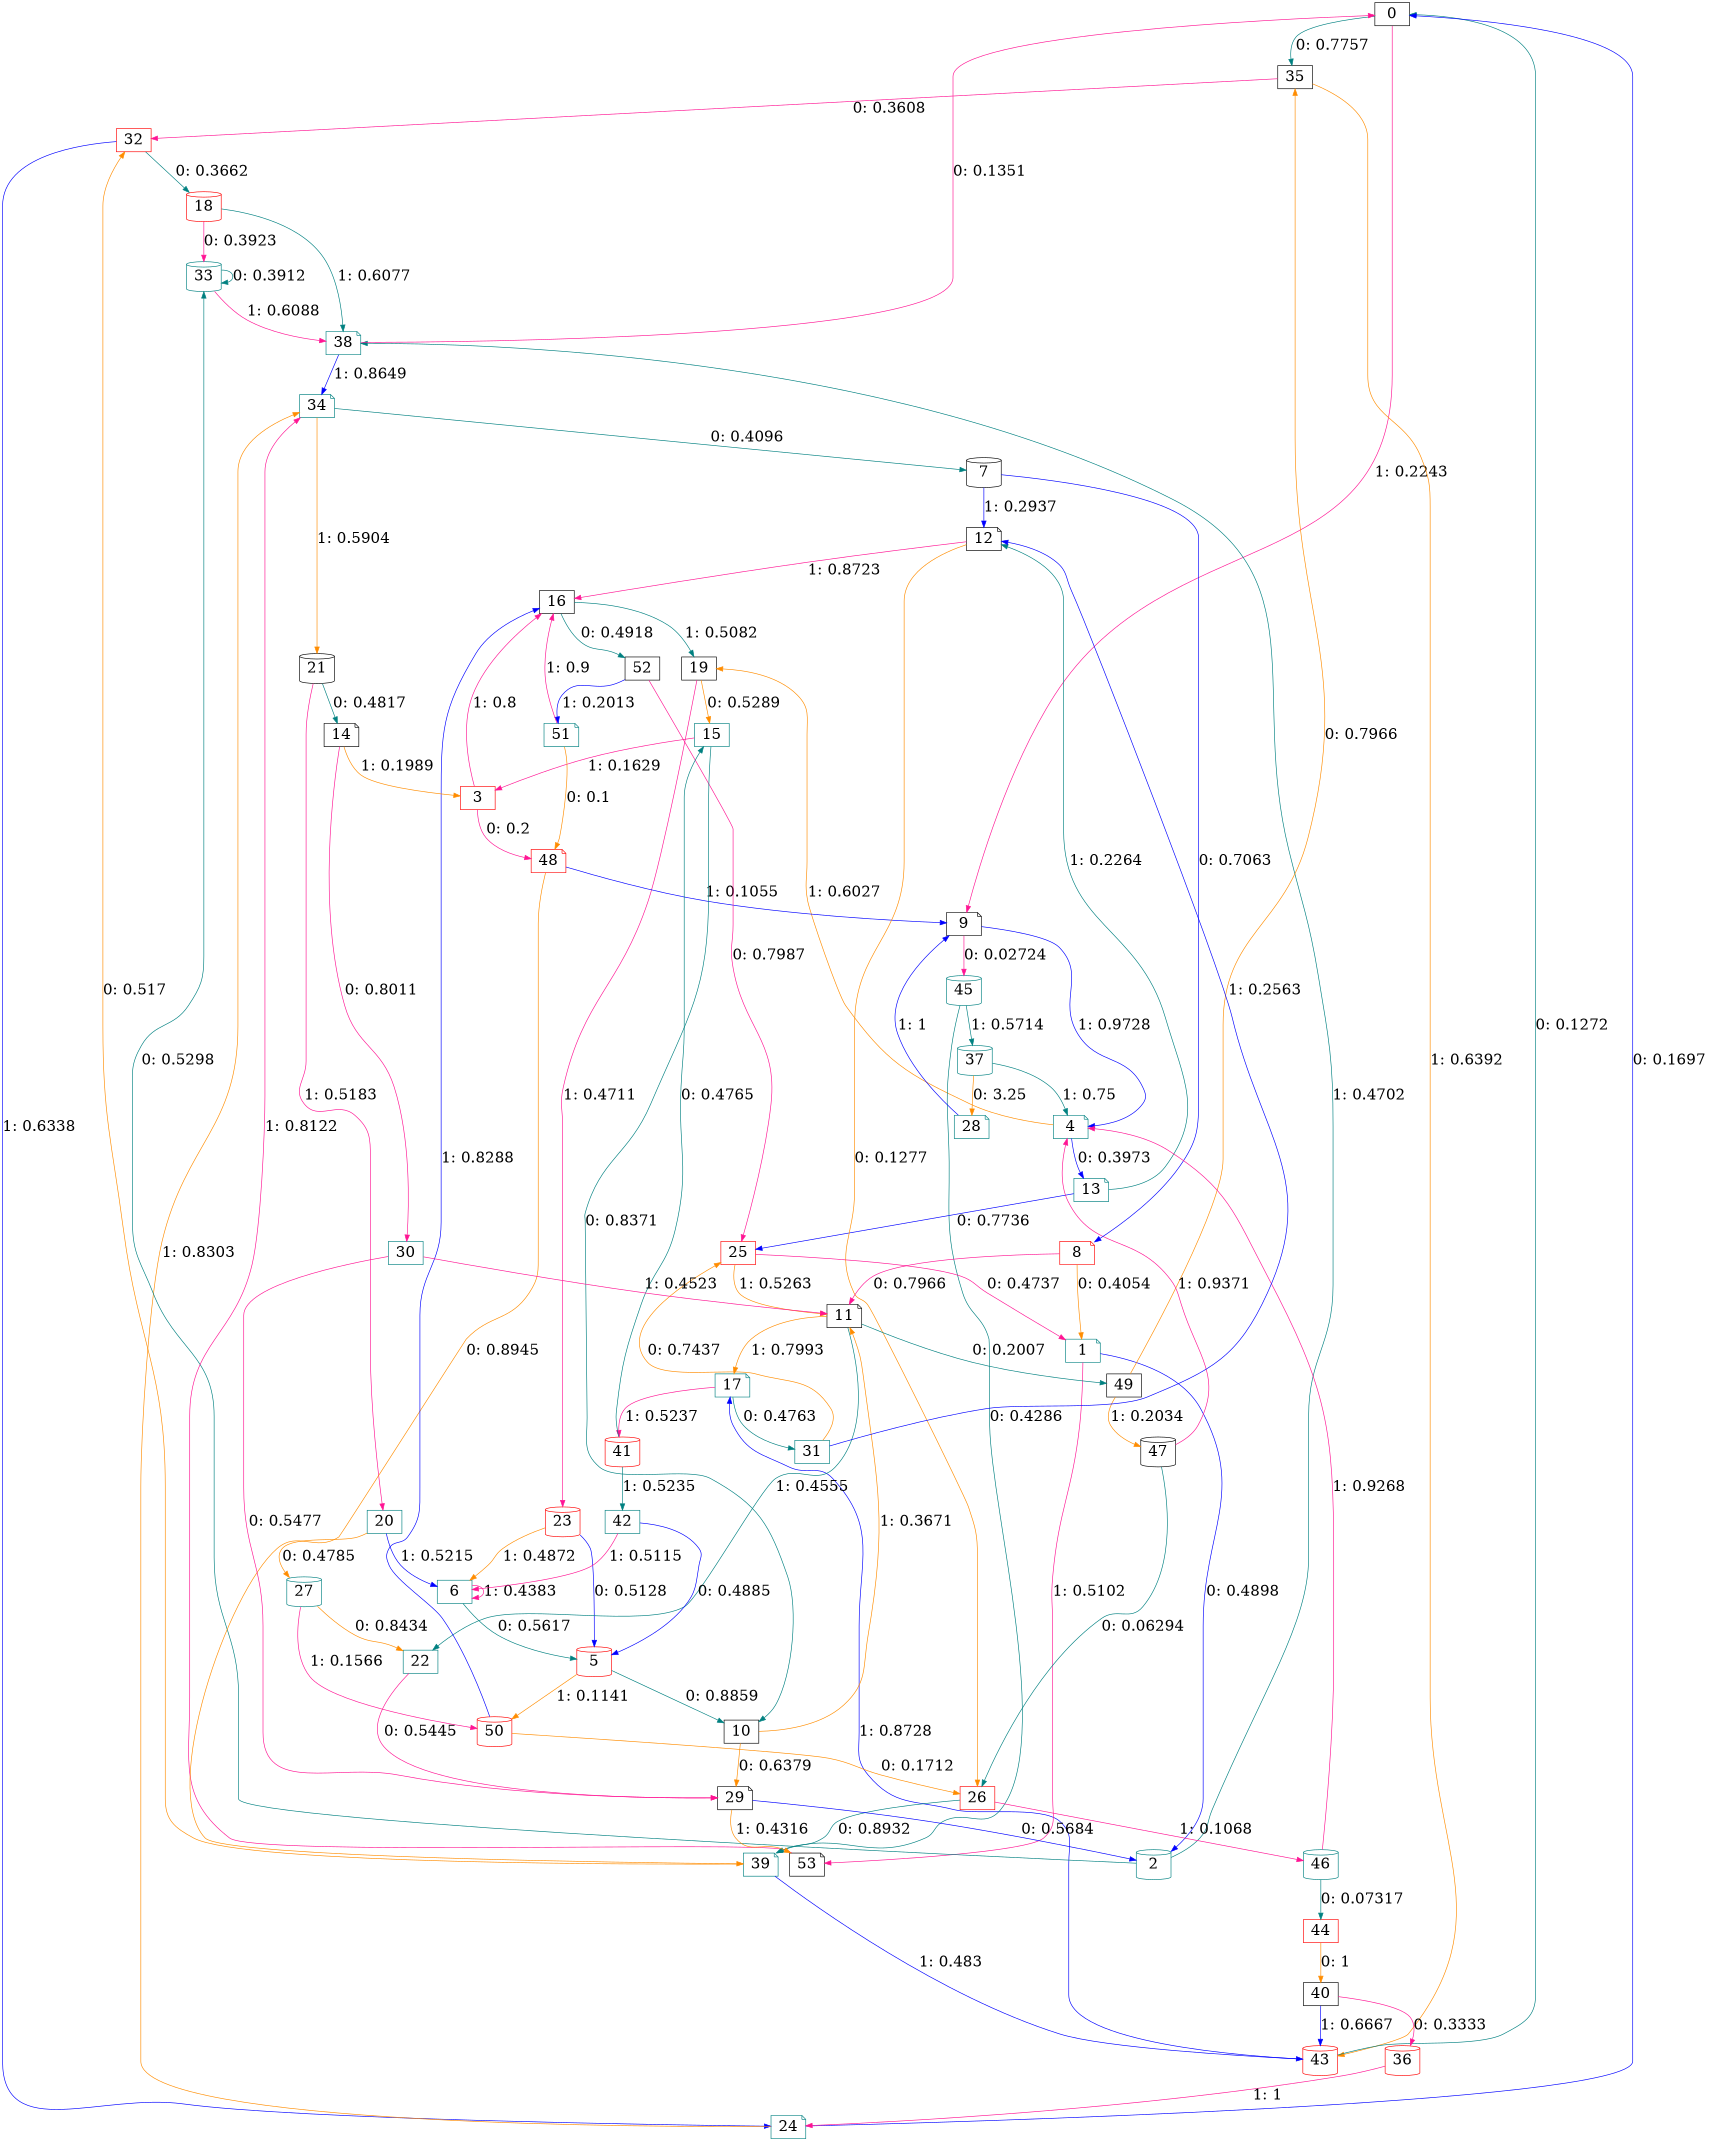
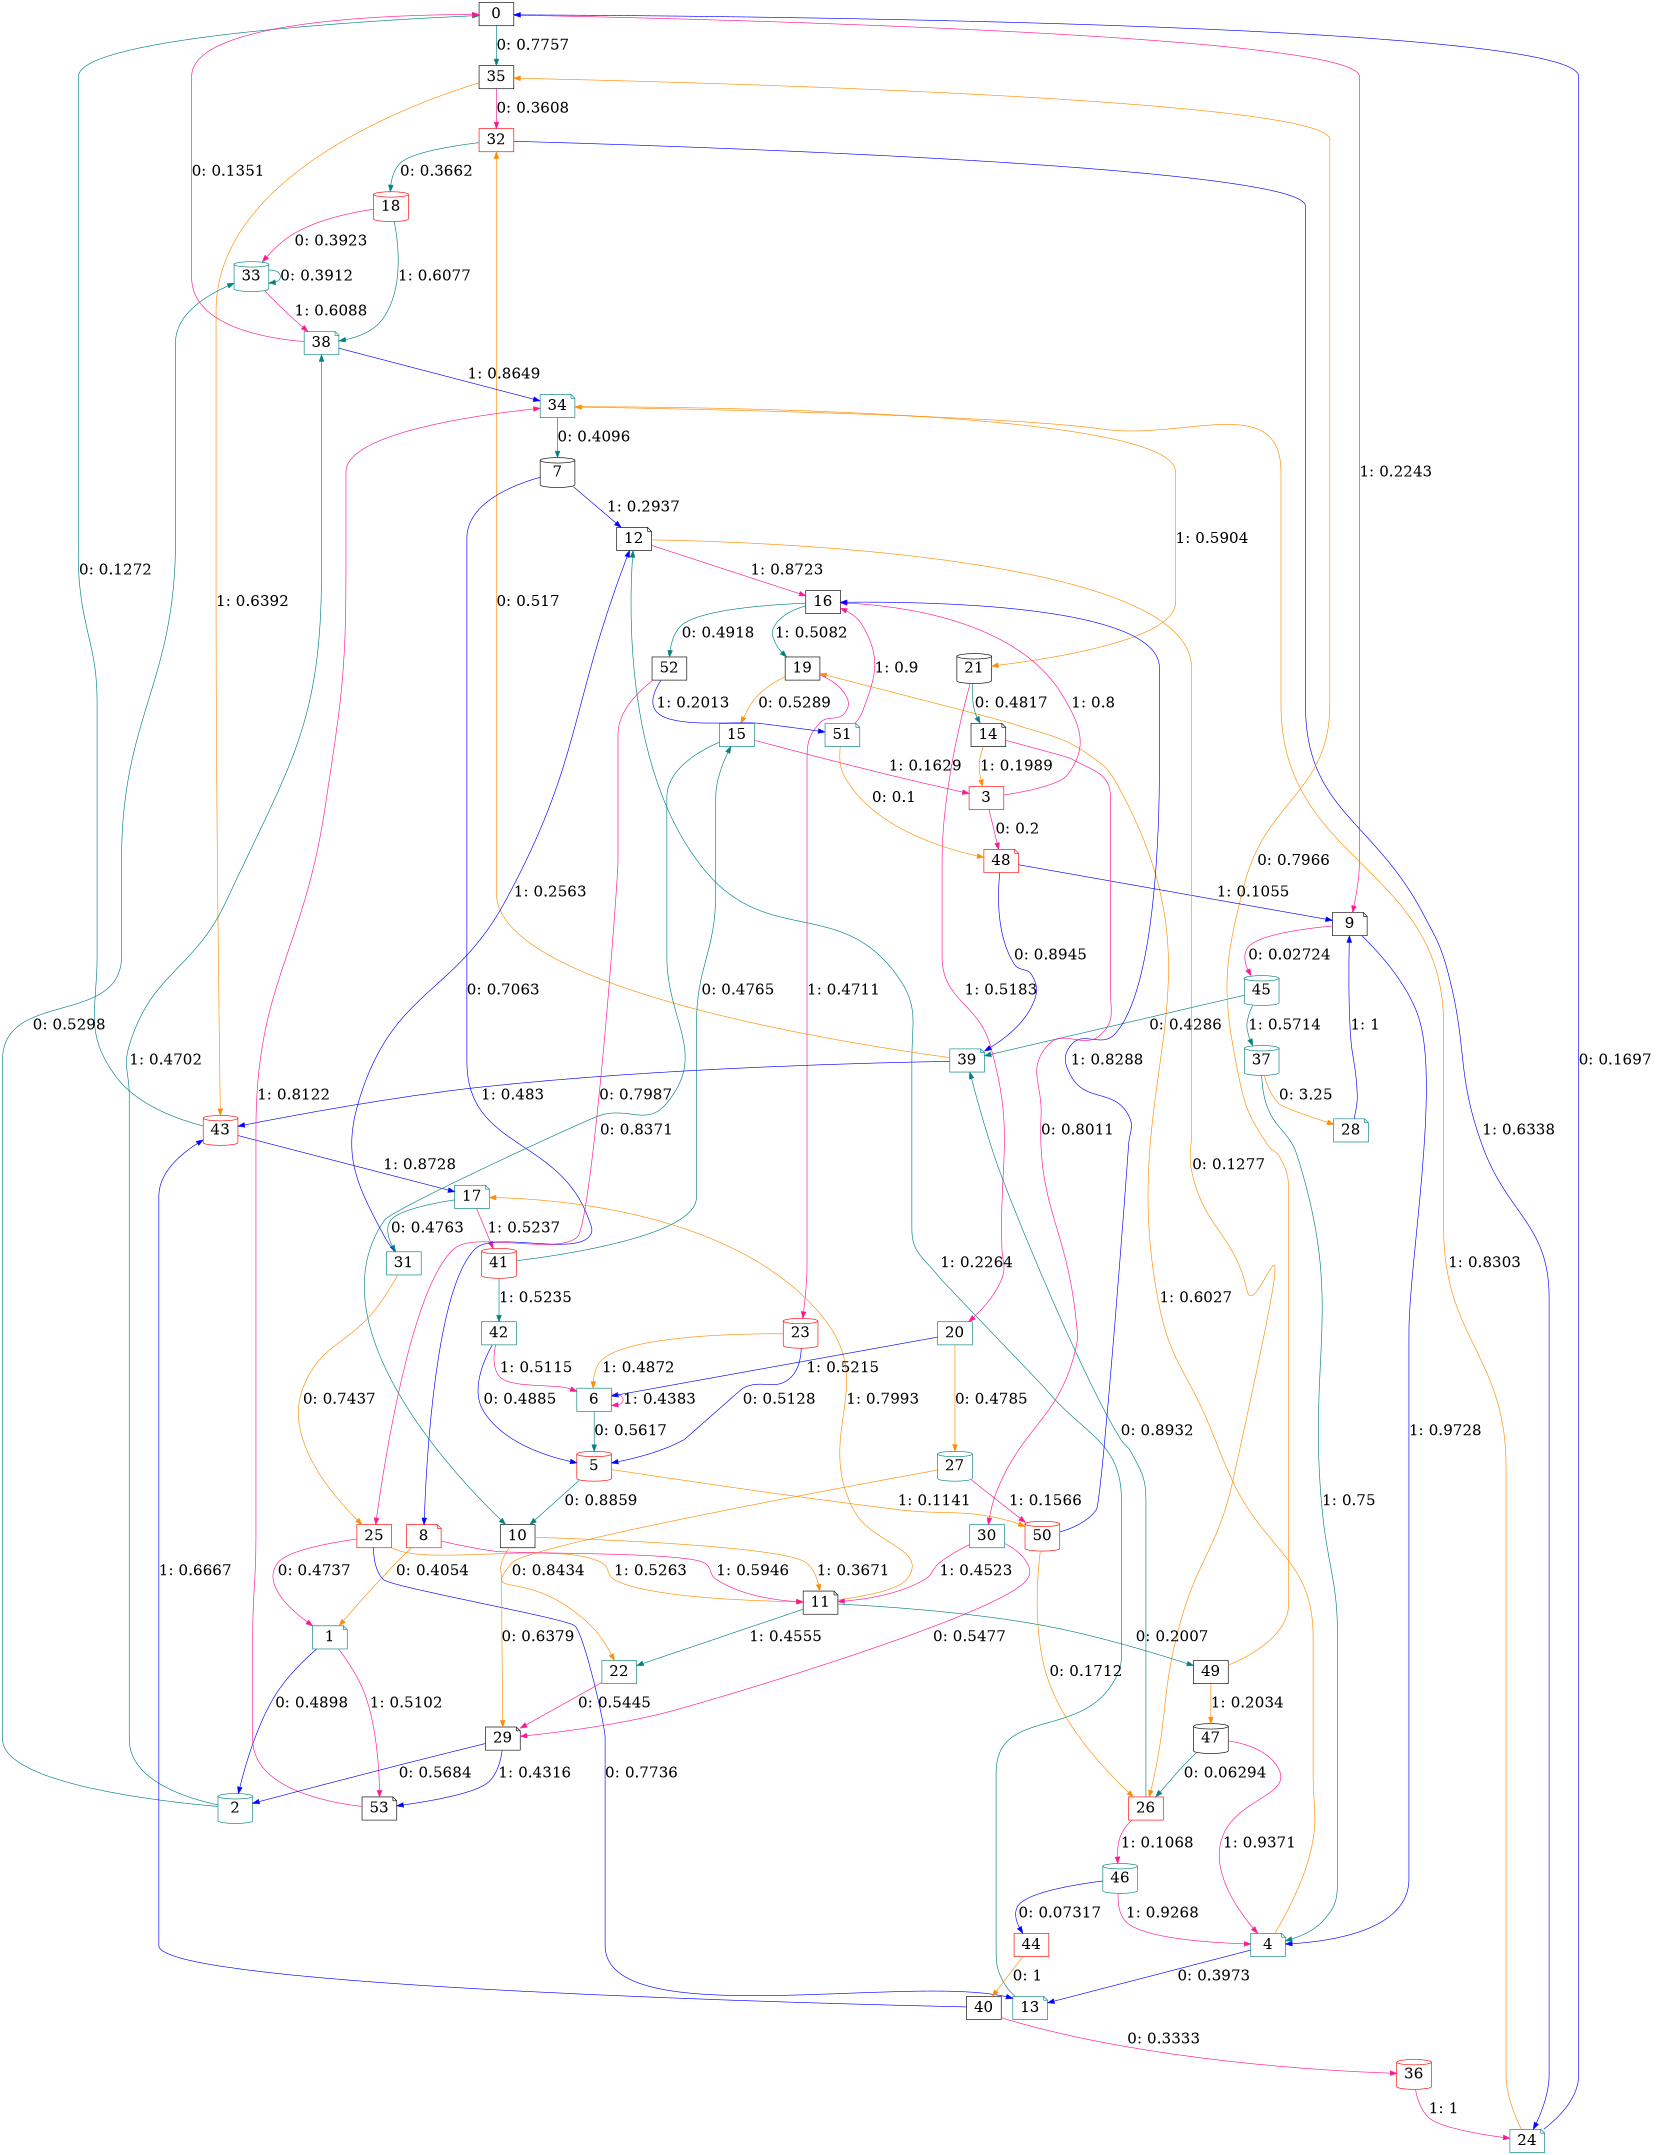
(918, 1221) -> (605, 1879)
(917, 1285) -> (760, 1571)
(263, 1565) -> (1022, 969)
(737, 1839) -> (464, 1793)
(1321, 1896) -> (1048, 1891)
